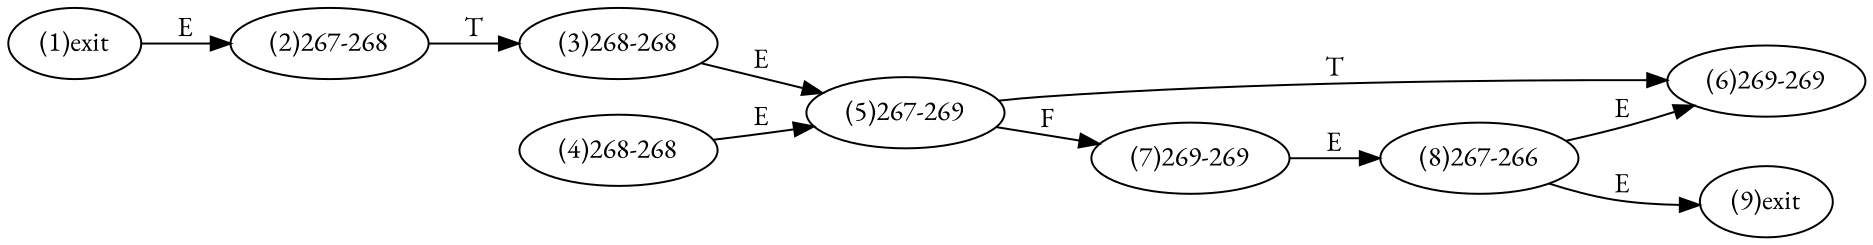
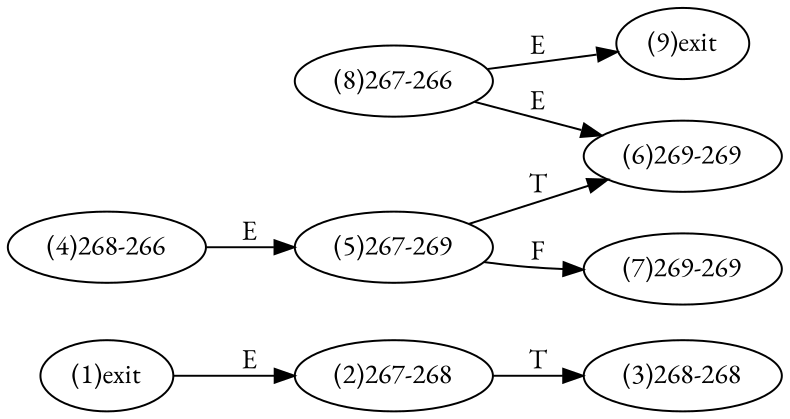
(752, 76) -> none
(619, 150) -> (107, 247)
(1325, 158) -> none
